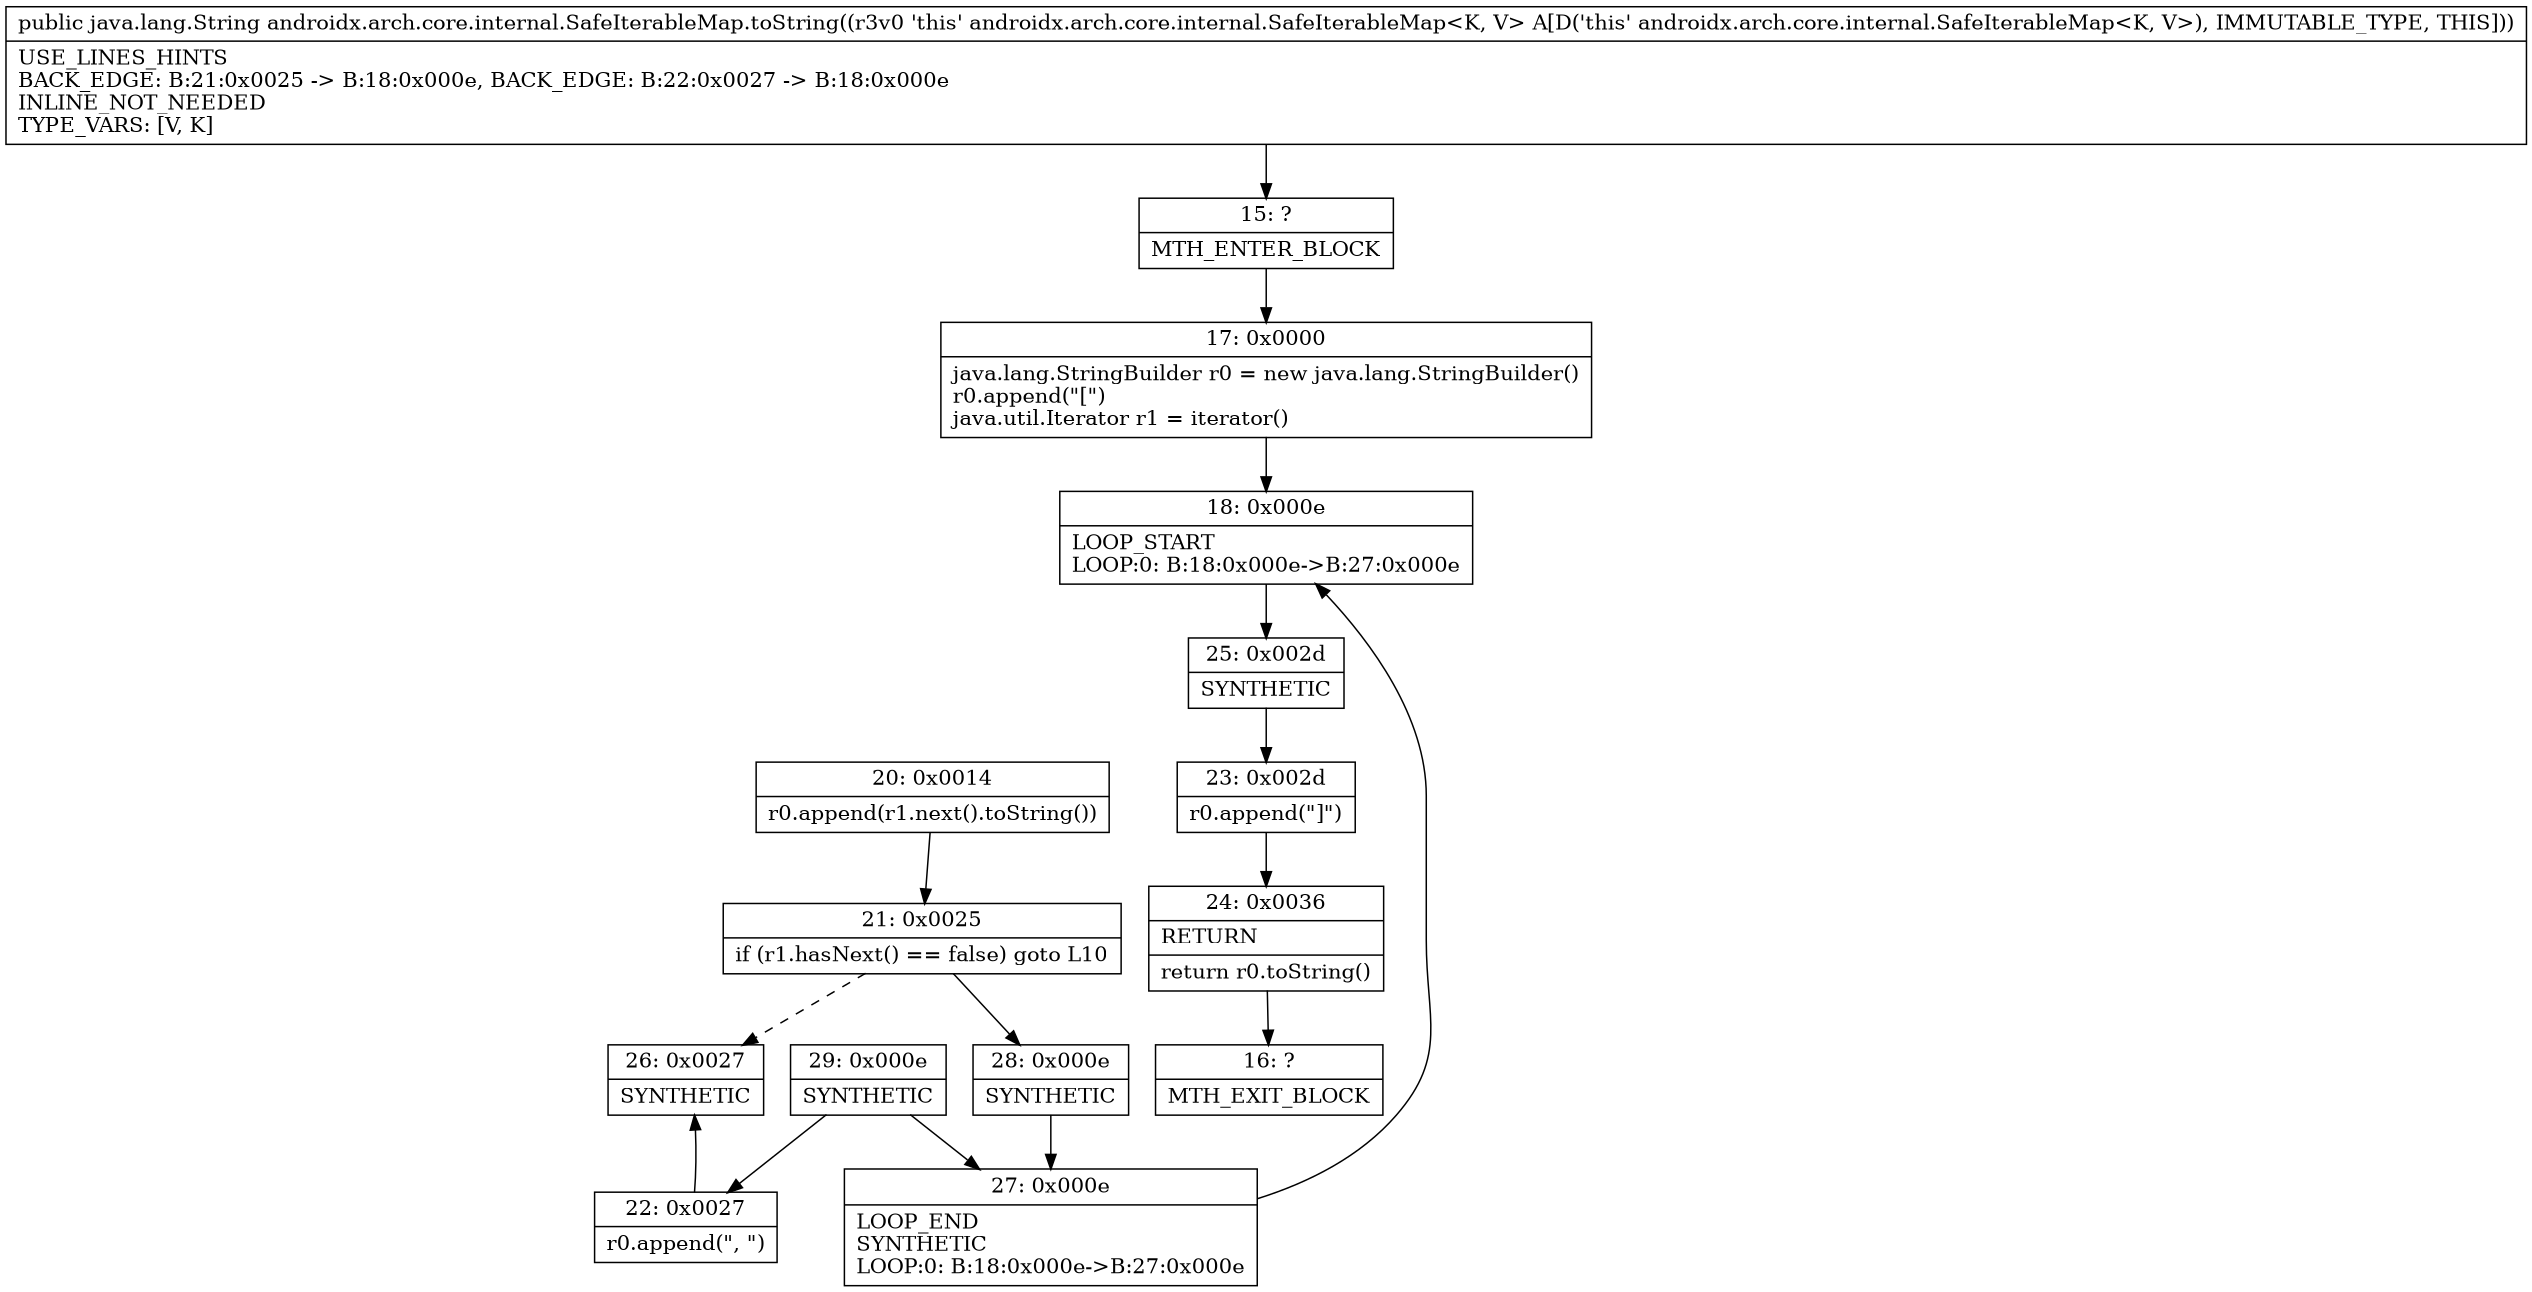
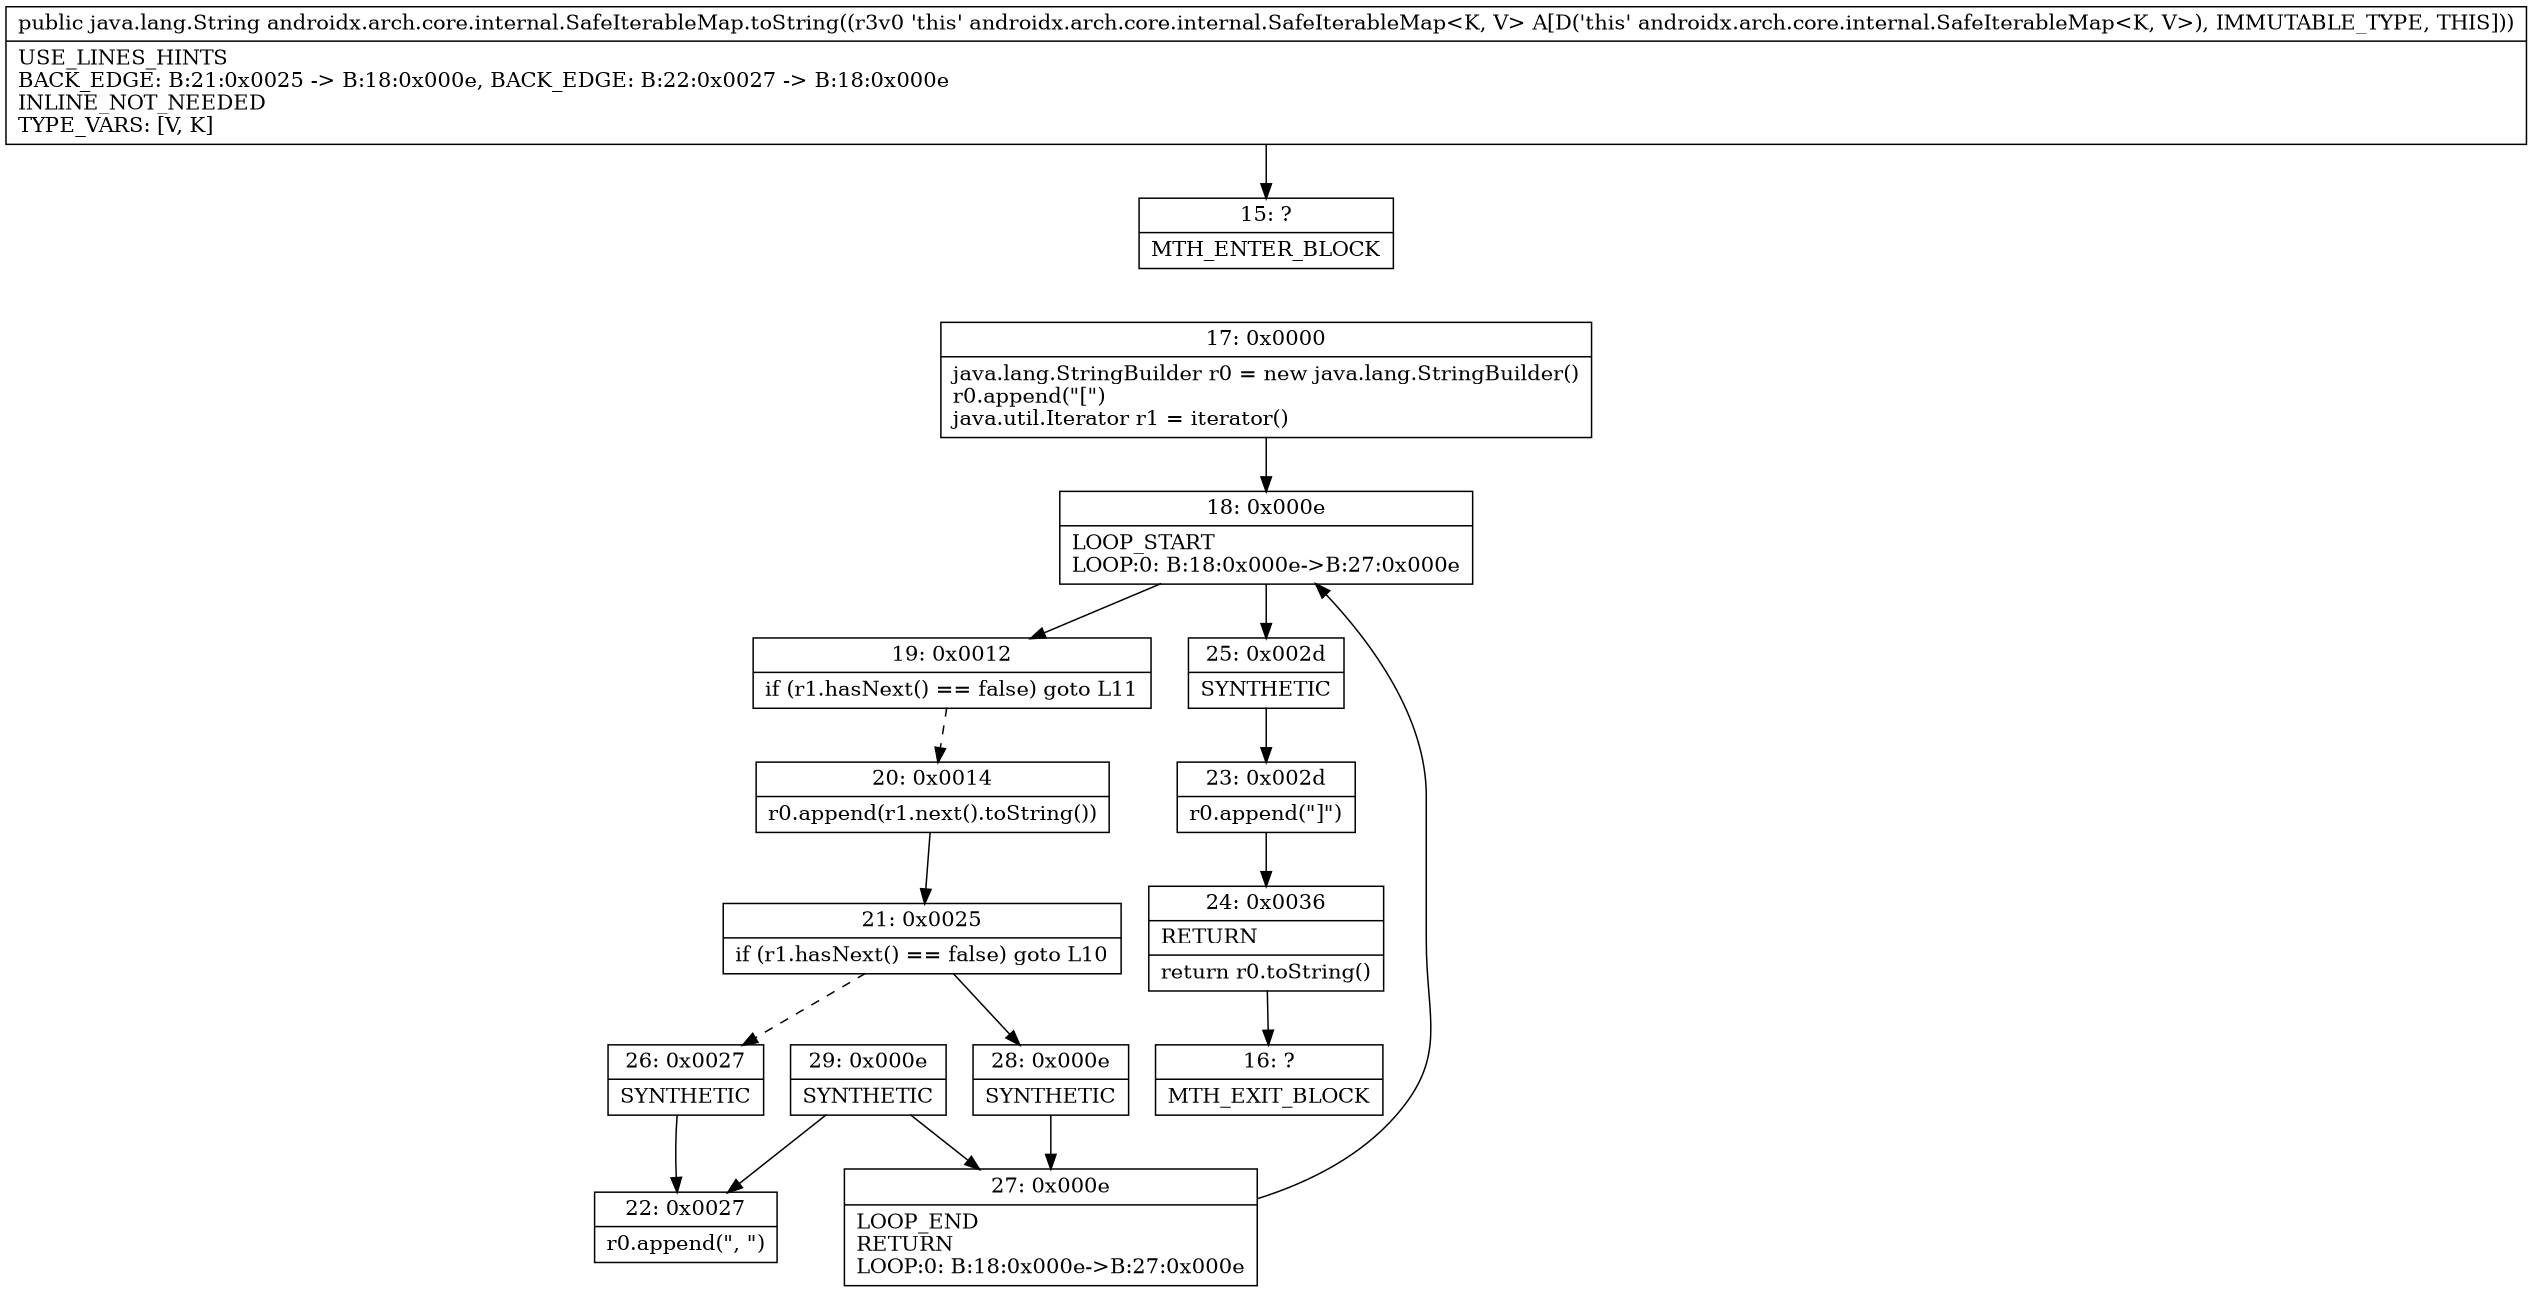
(1266, 288) -> none
none -> (952, 673)
(696, 1161) -> (676, 1146)
(922, 1245) -> (905, 1245)
